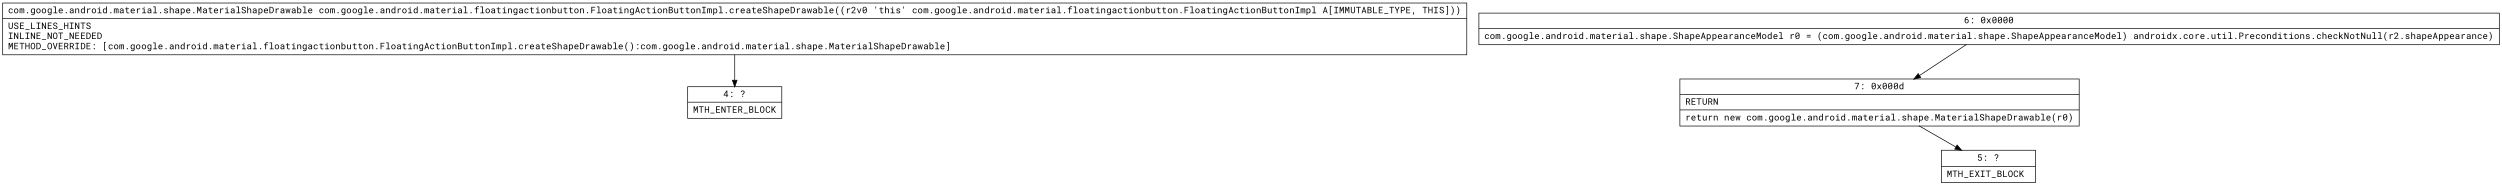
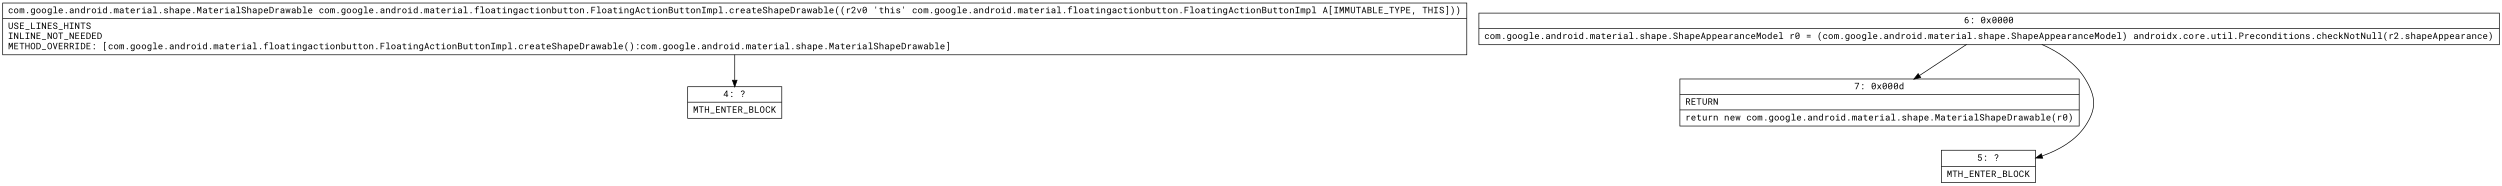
(1937, 136) -> (2094, 101)
(1986, 174) -> (1988, 174)
